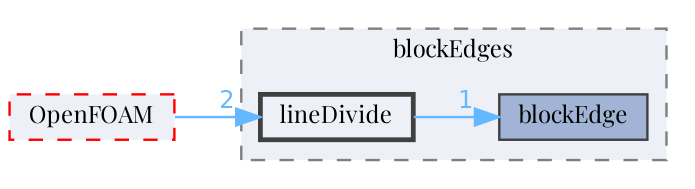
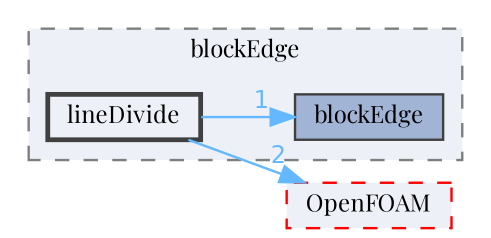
(454, 51) -> (245, 51)
(205, 117) -> (235, 157)
